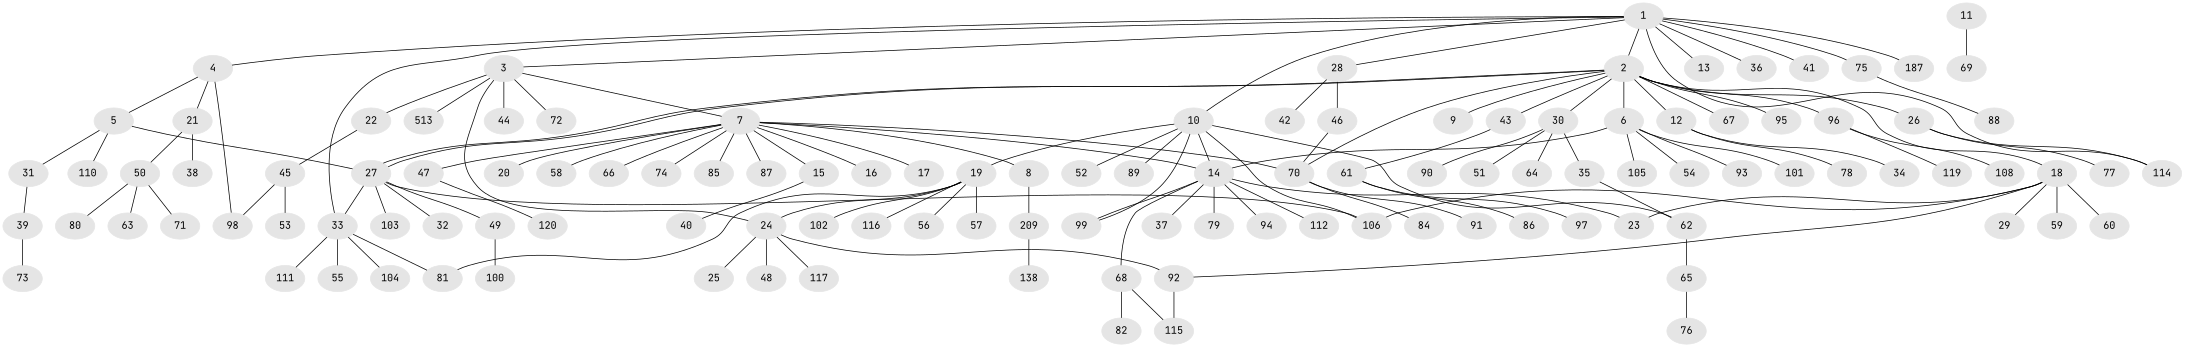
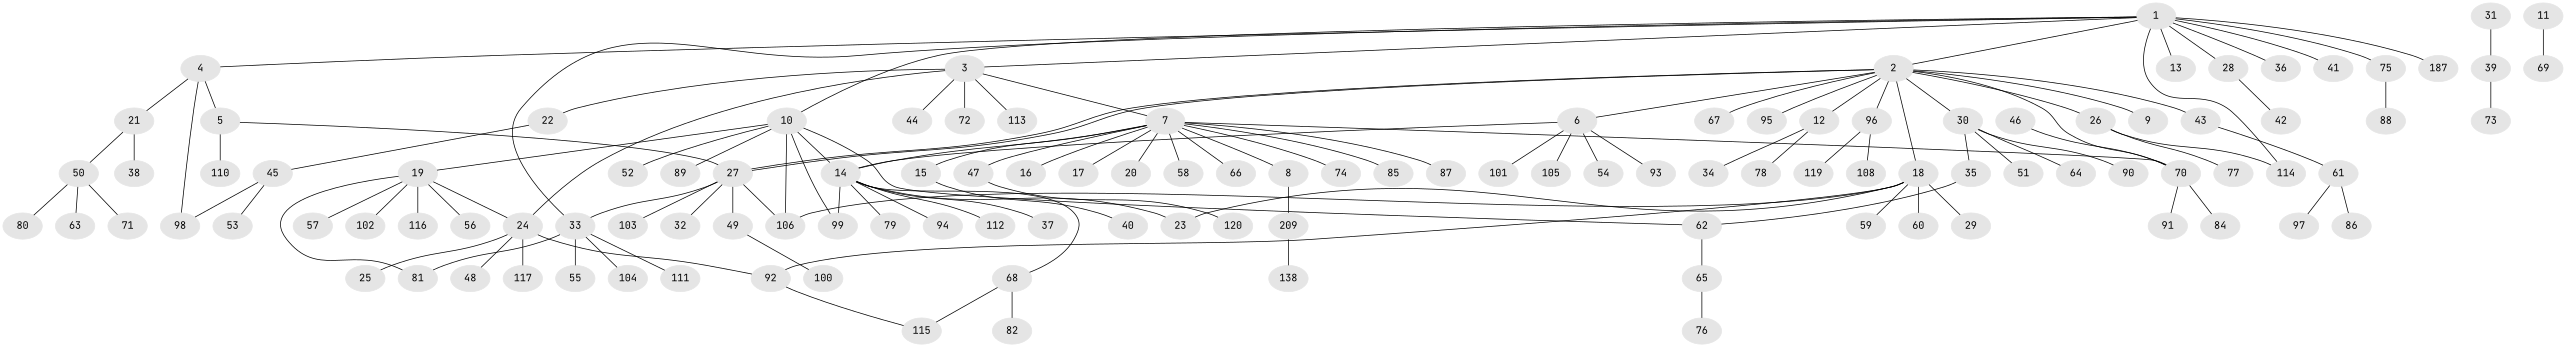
(1337, 95) -> none
(424, 121) -> (1017, 121)
(71, 147) -> none
